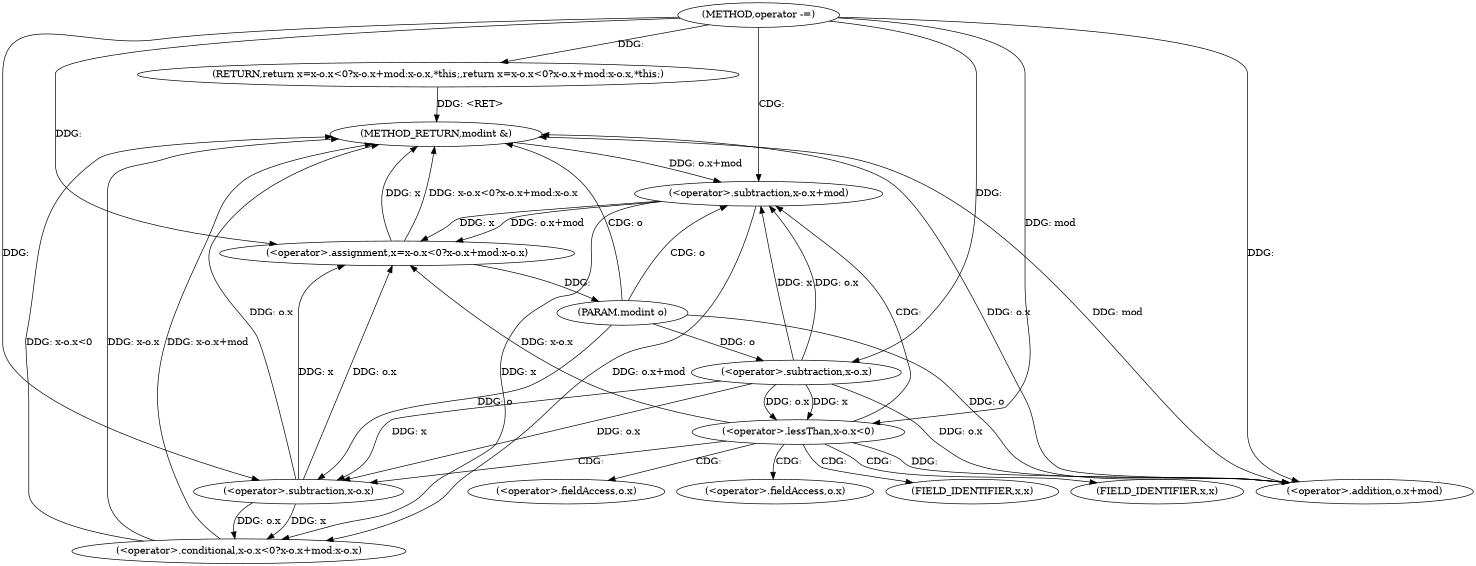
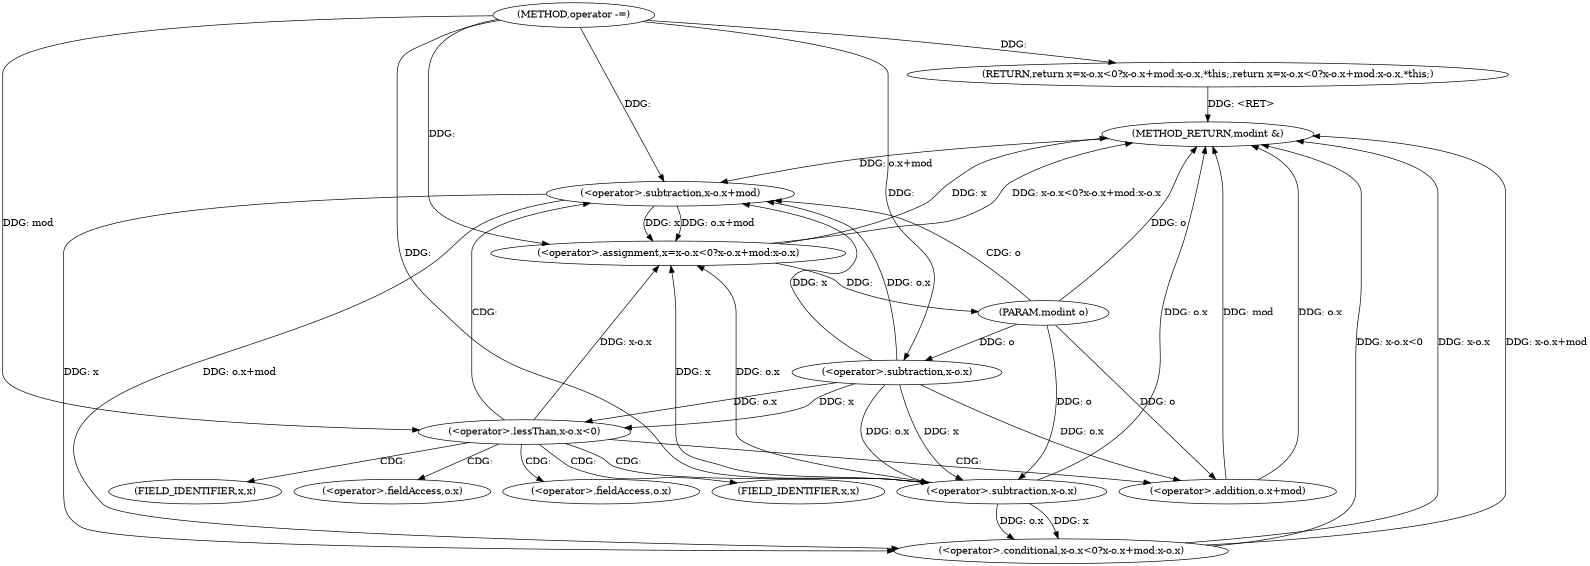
(1248, 78) -> none
(773, 104) -> (639, 104)
(625, 224) -> (1169, 224)
(926, 462) -> (971, 462)
